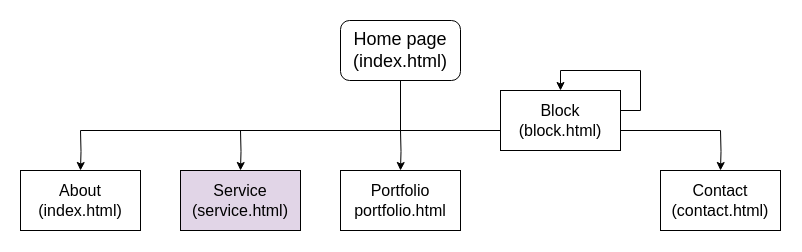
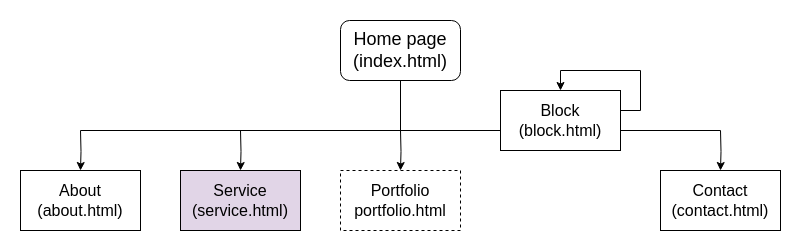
(81, 201) -> (81, 201)
(401, 201) -> (401, 201)
